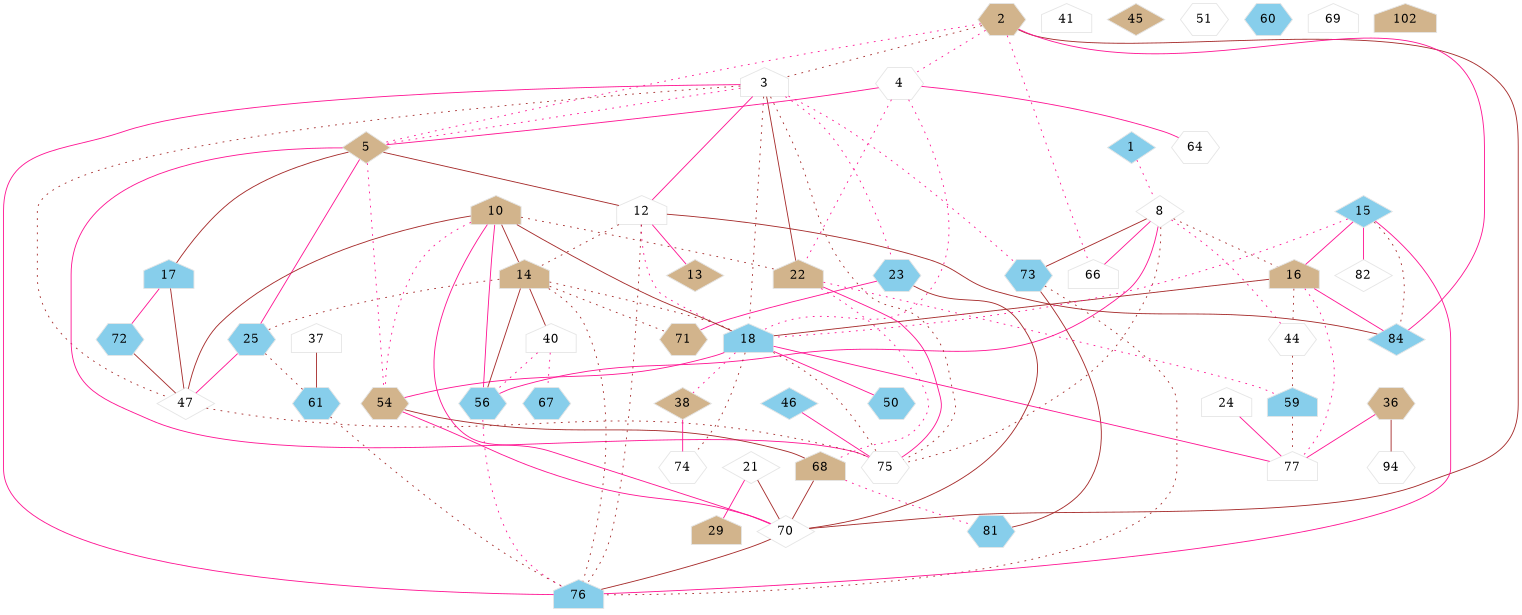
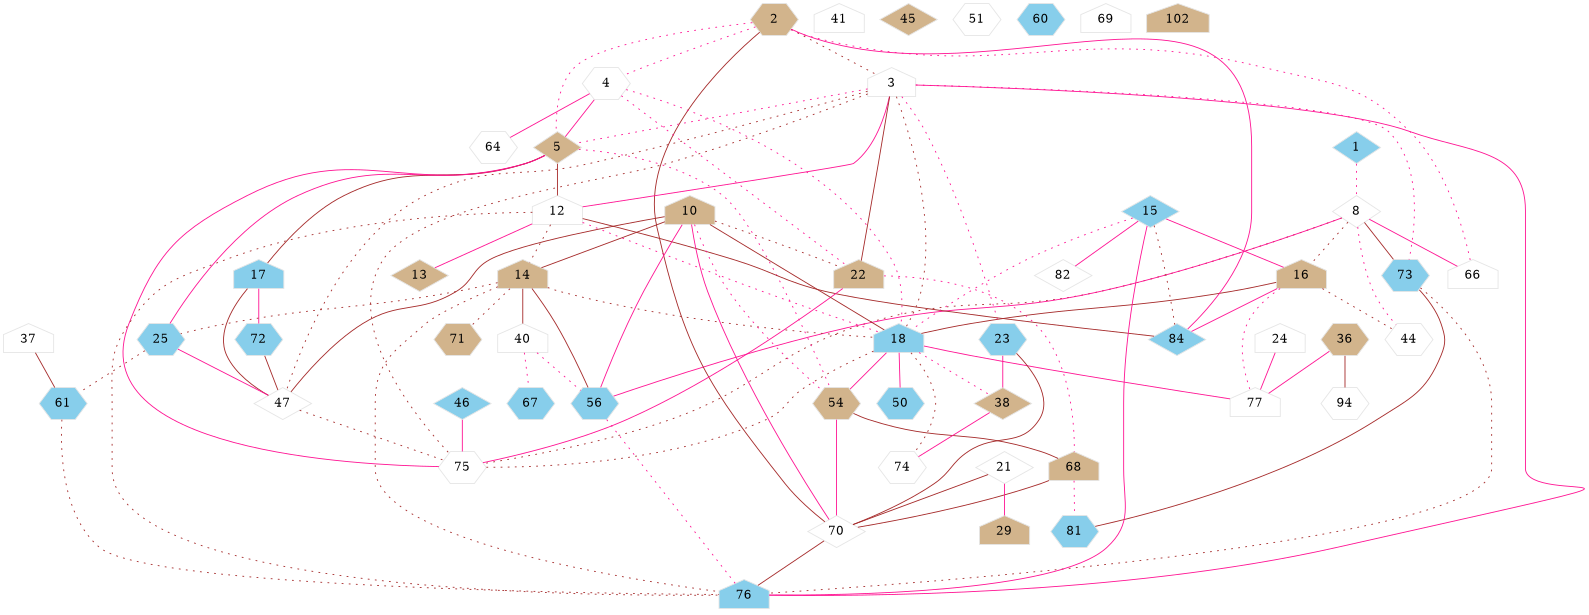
(788, 303) -> (1003, 372)
(1292, 404) -> none
